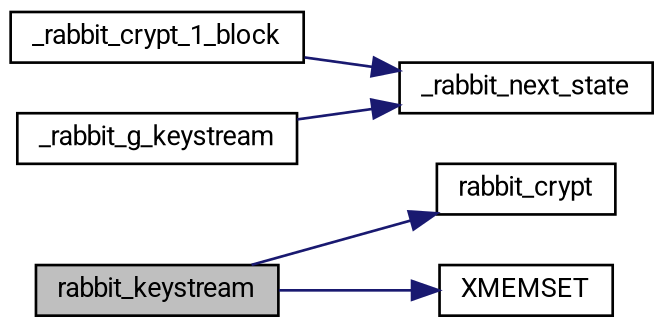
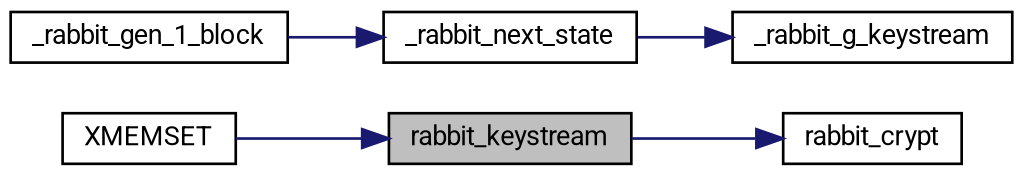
(157, 37) -> (149, 37)
(335, 114) -> (671, 37)
(345, 290) -> (299, 139)
